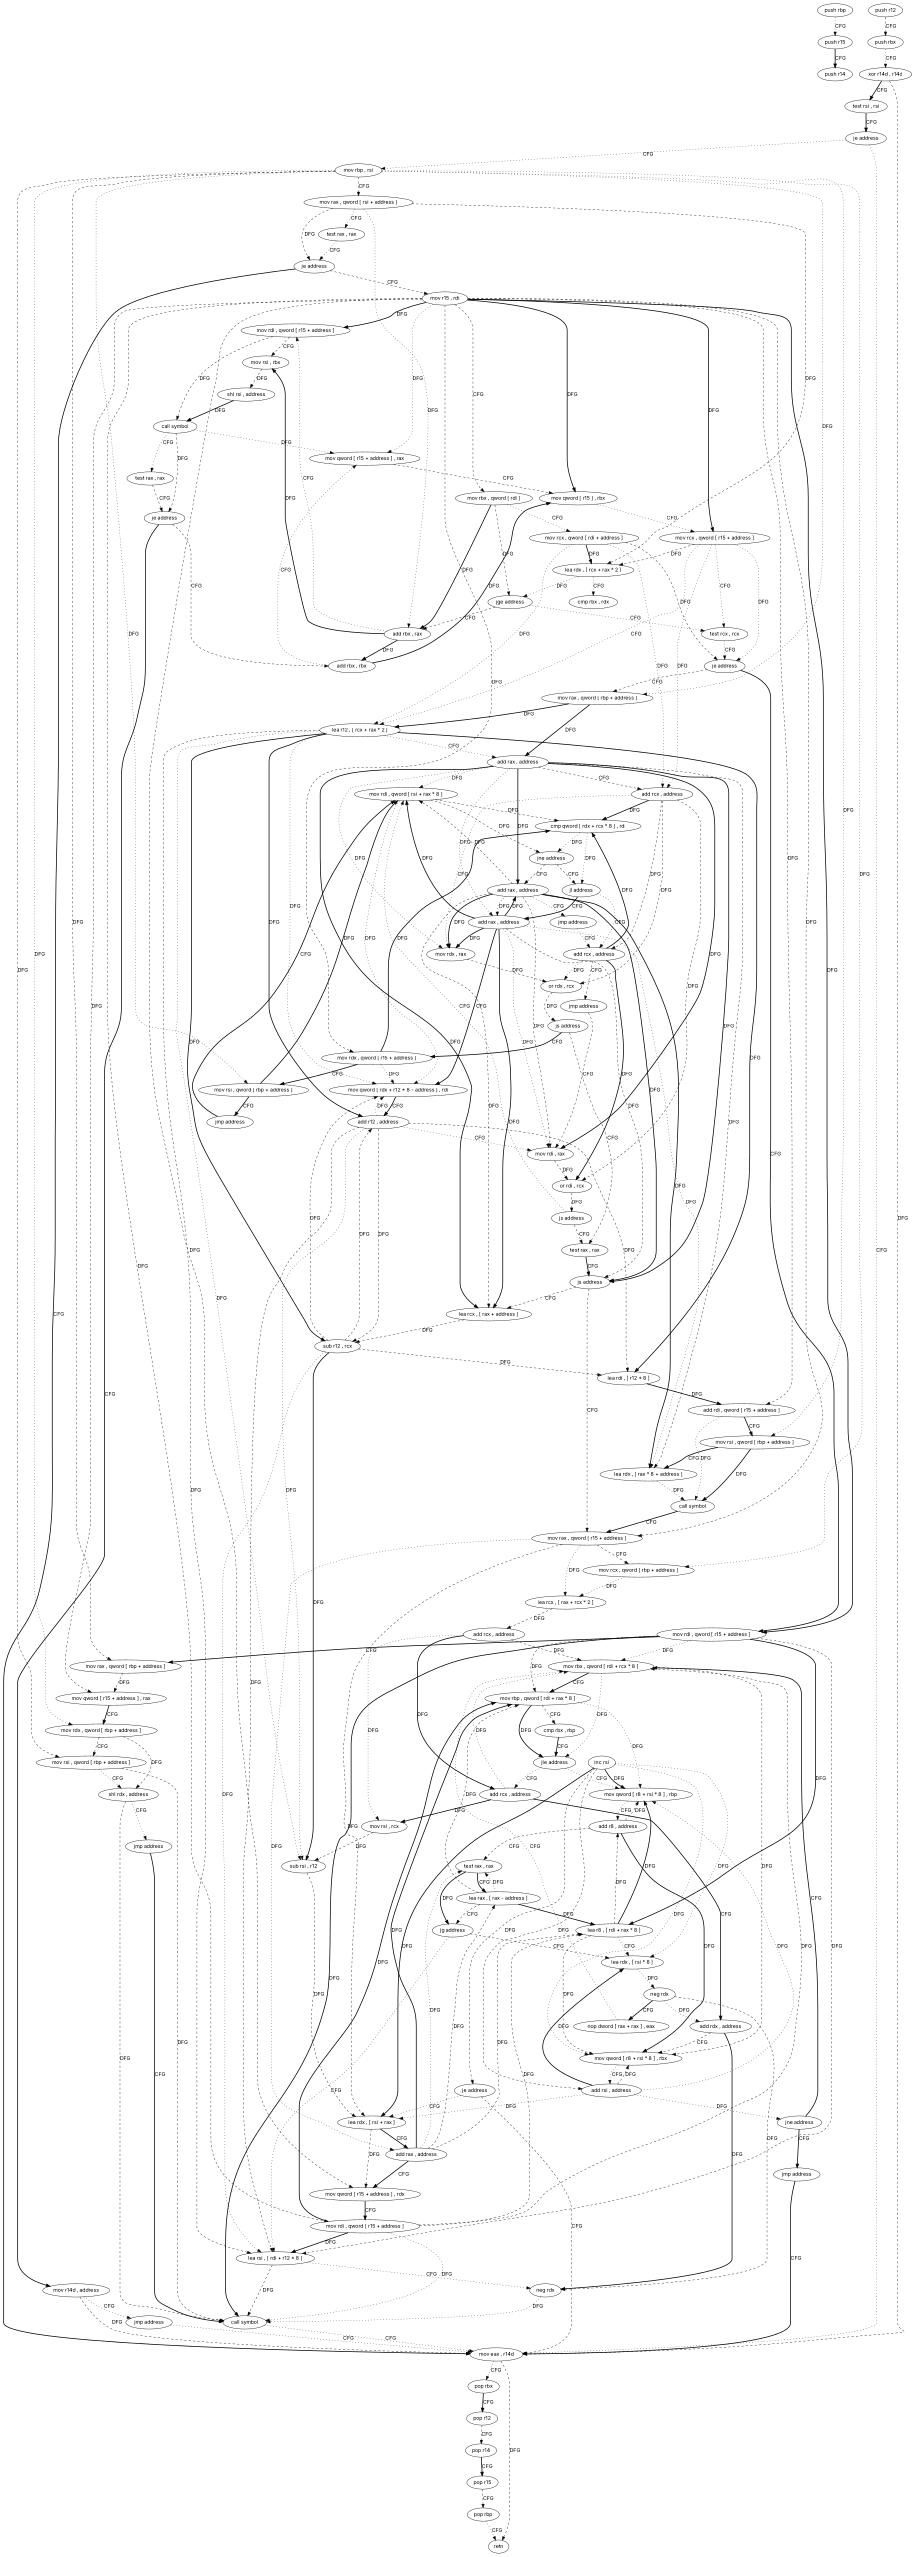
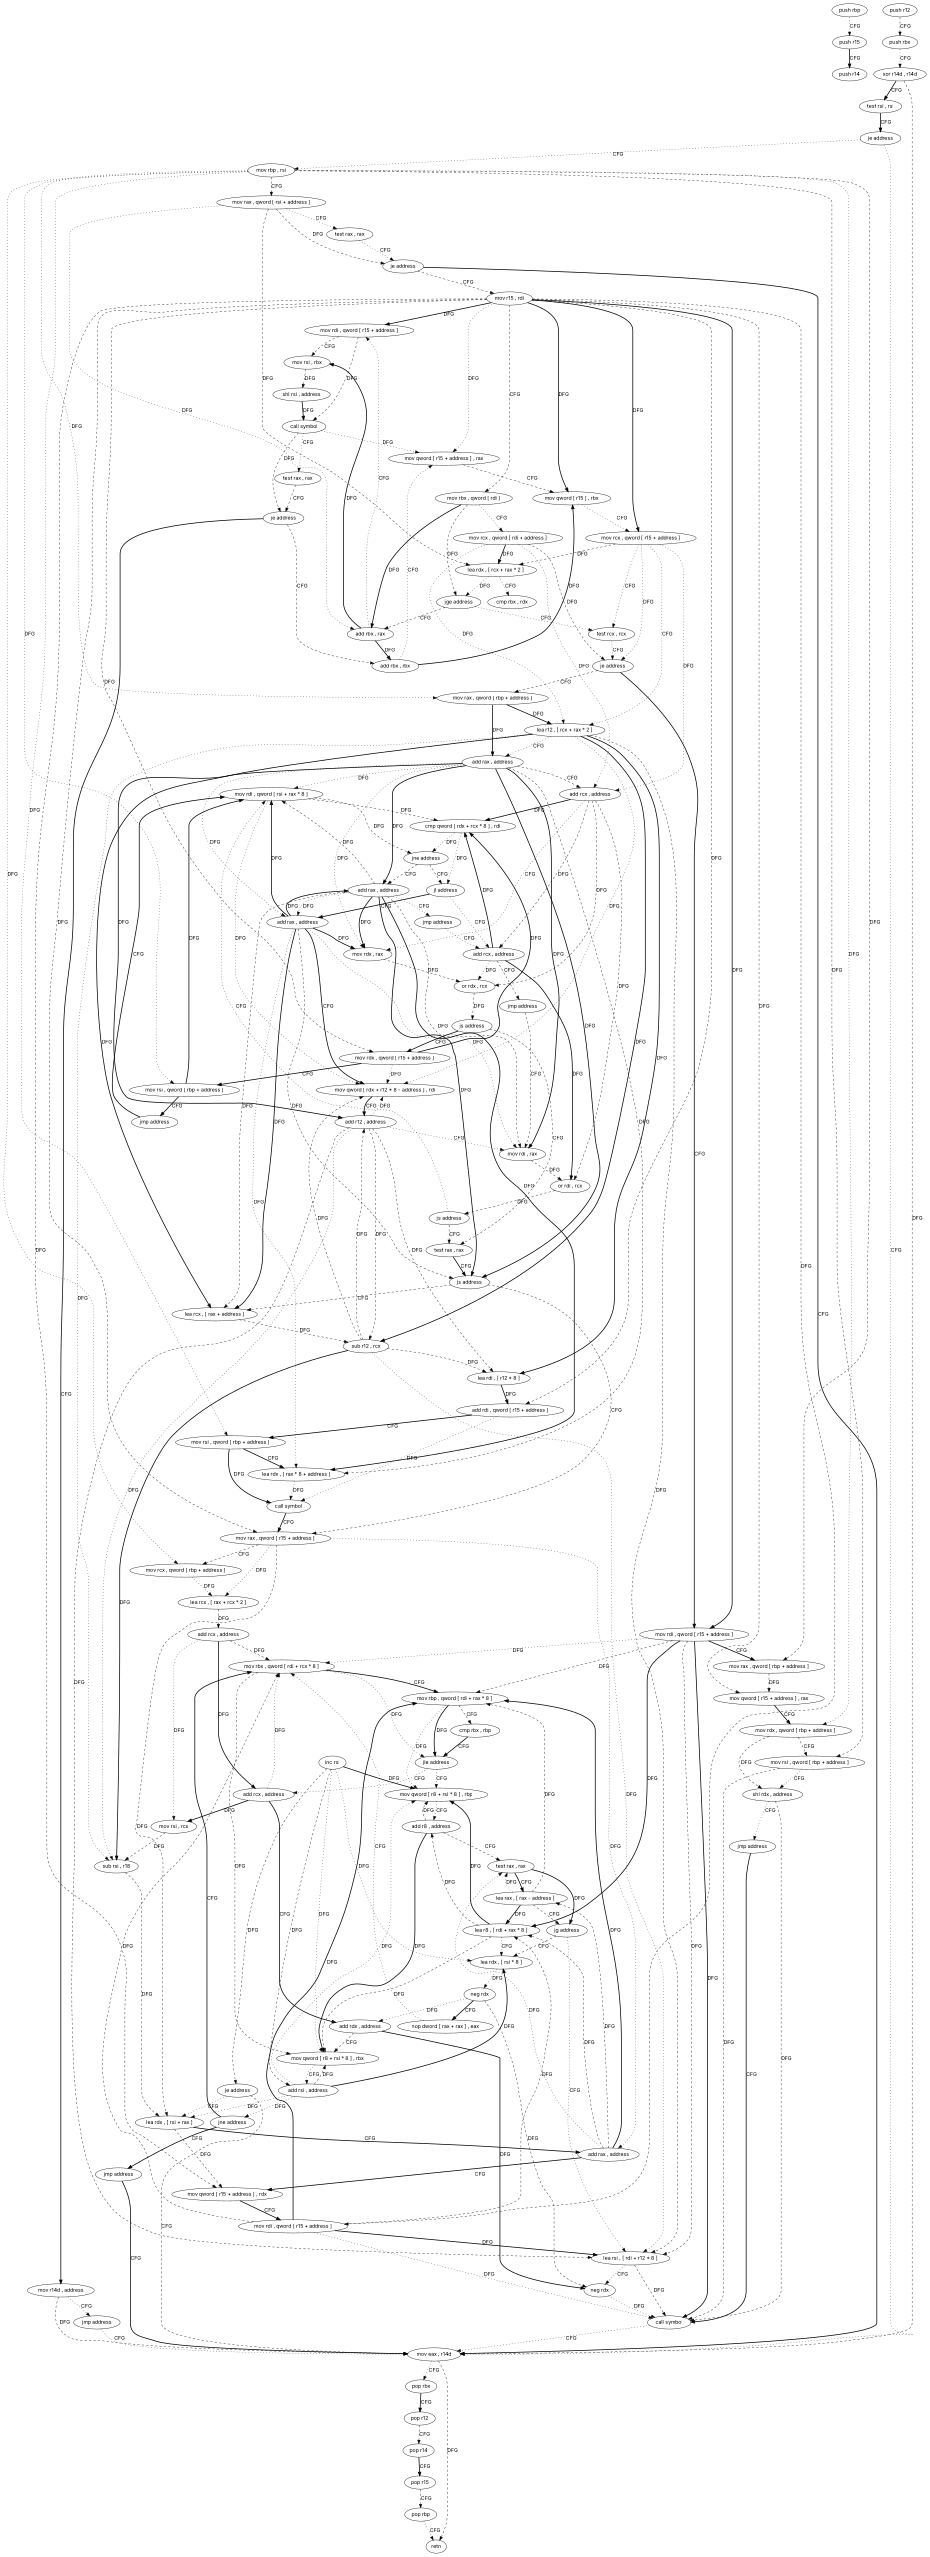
(304, 1866) -> (116, 1866)
(419, 1900) -> none
